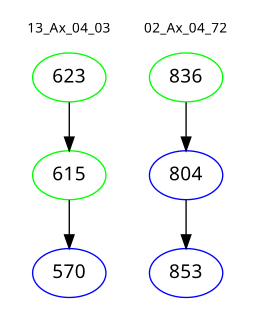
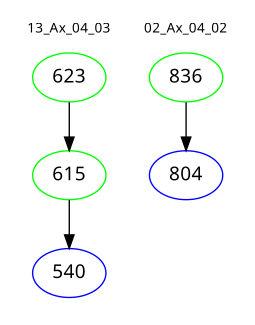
(186, 29) -> (186, 29)
(69, 273) -> (69, 273)
(186, 273) -> none
